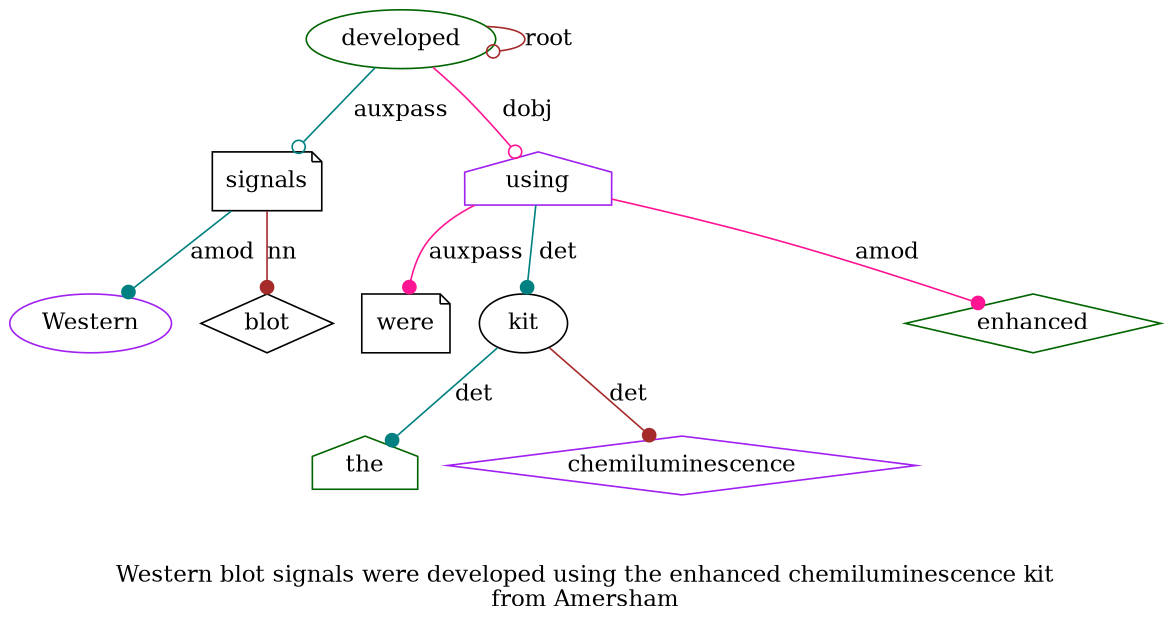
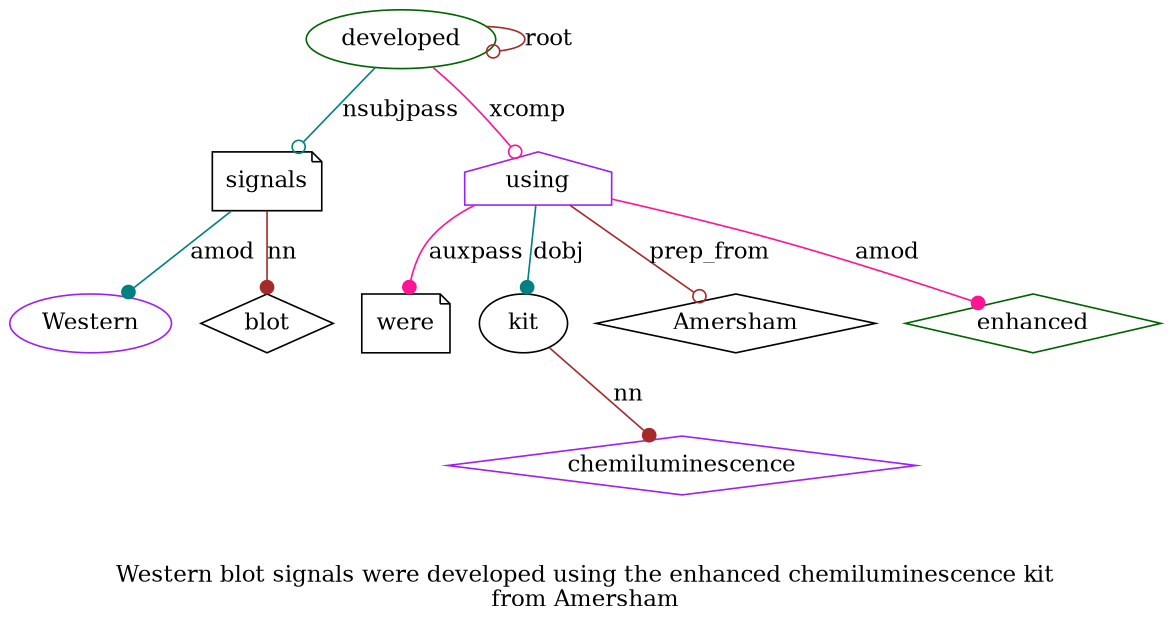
(401, 110) -> (401, 110)
(528, 110) -> (528, 110)
(559, 252) -> (559, 252)
none -> (736, 323)
(629, 394) -> (629, 394)
(365, 466) -> none
